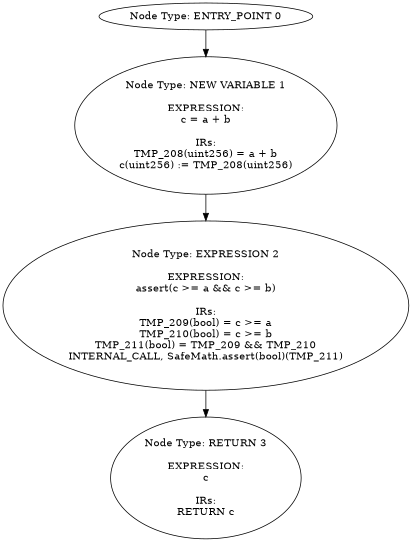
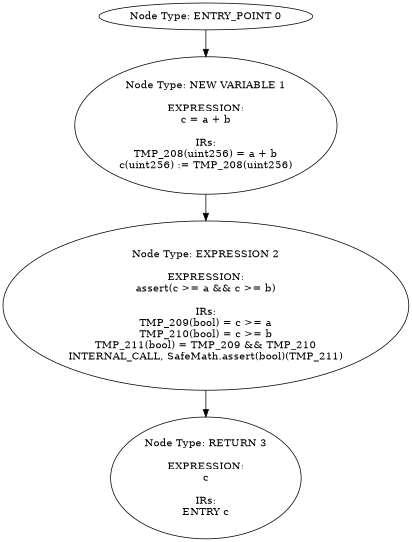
(206, 478) -> (206, 478)
